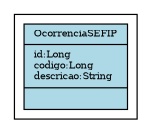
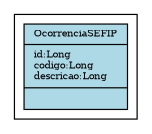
(73, 76) -> (70, 76)
